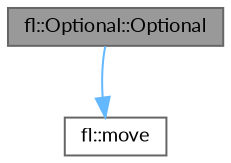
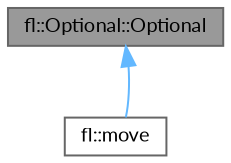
(102, 72) -> (129, 92)
